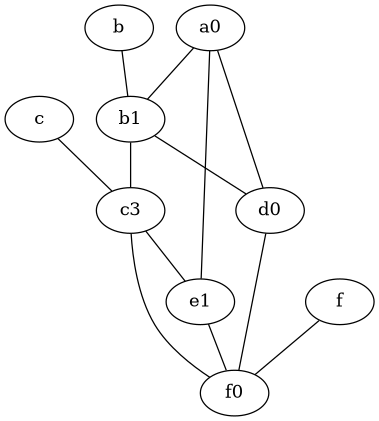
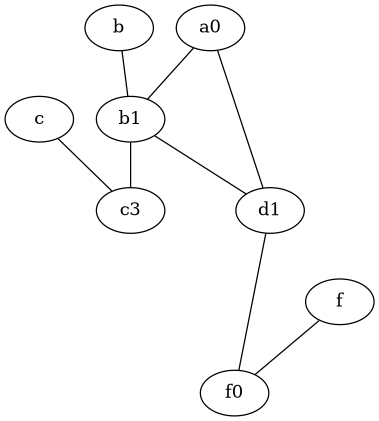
(270, 210) -> (270, 210)
(200, 302) -> none
(151, 317) -> none
